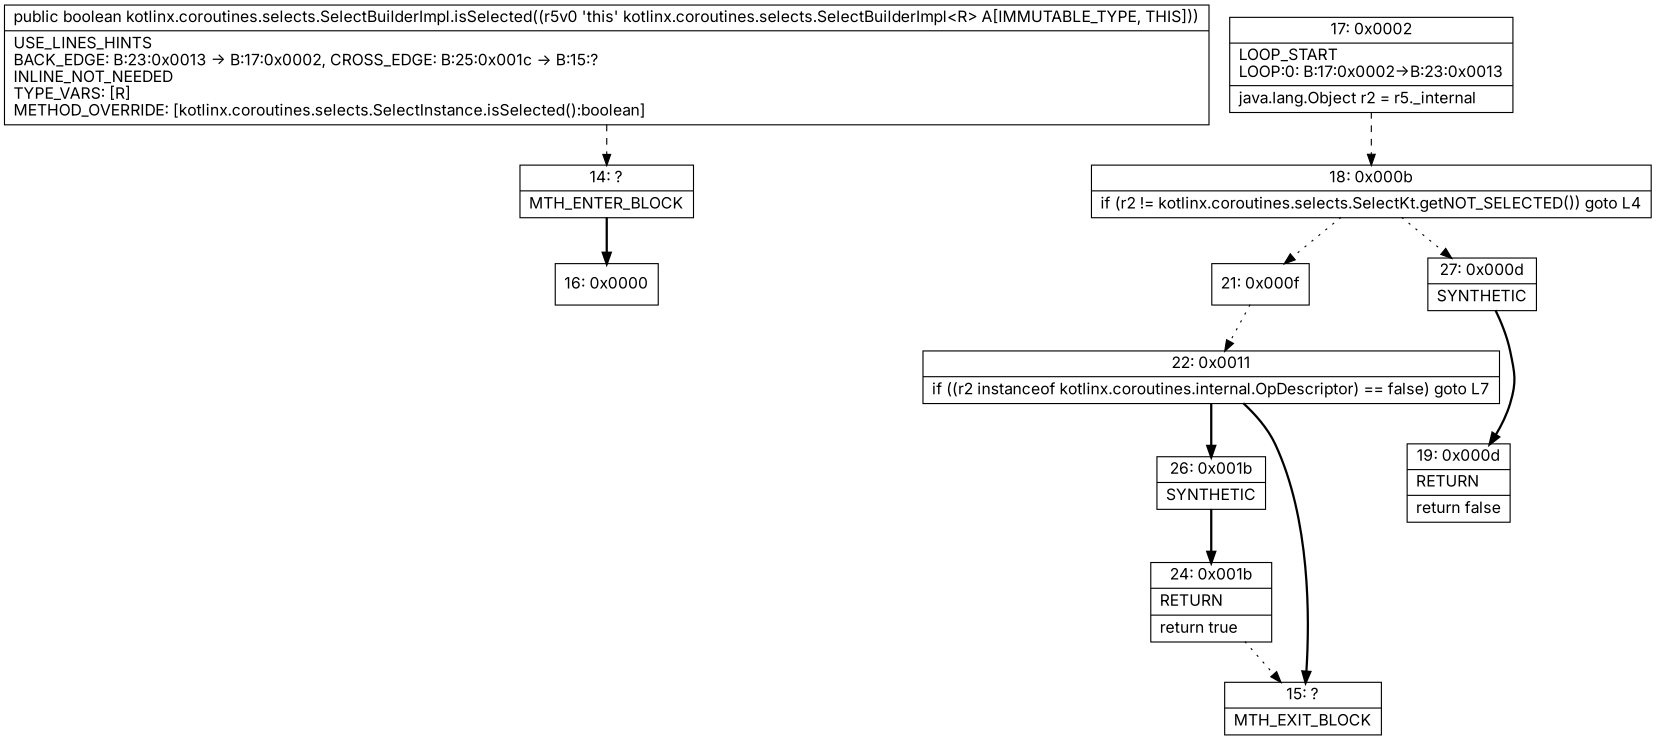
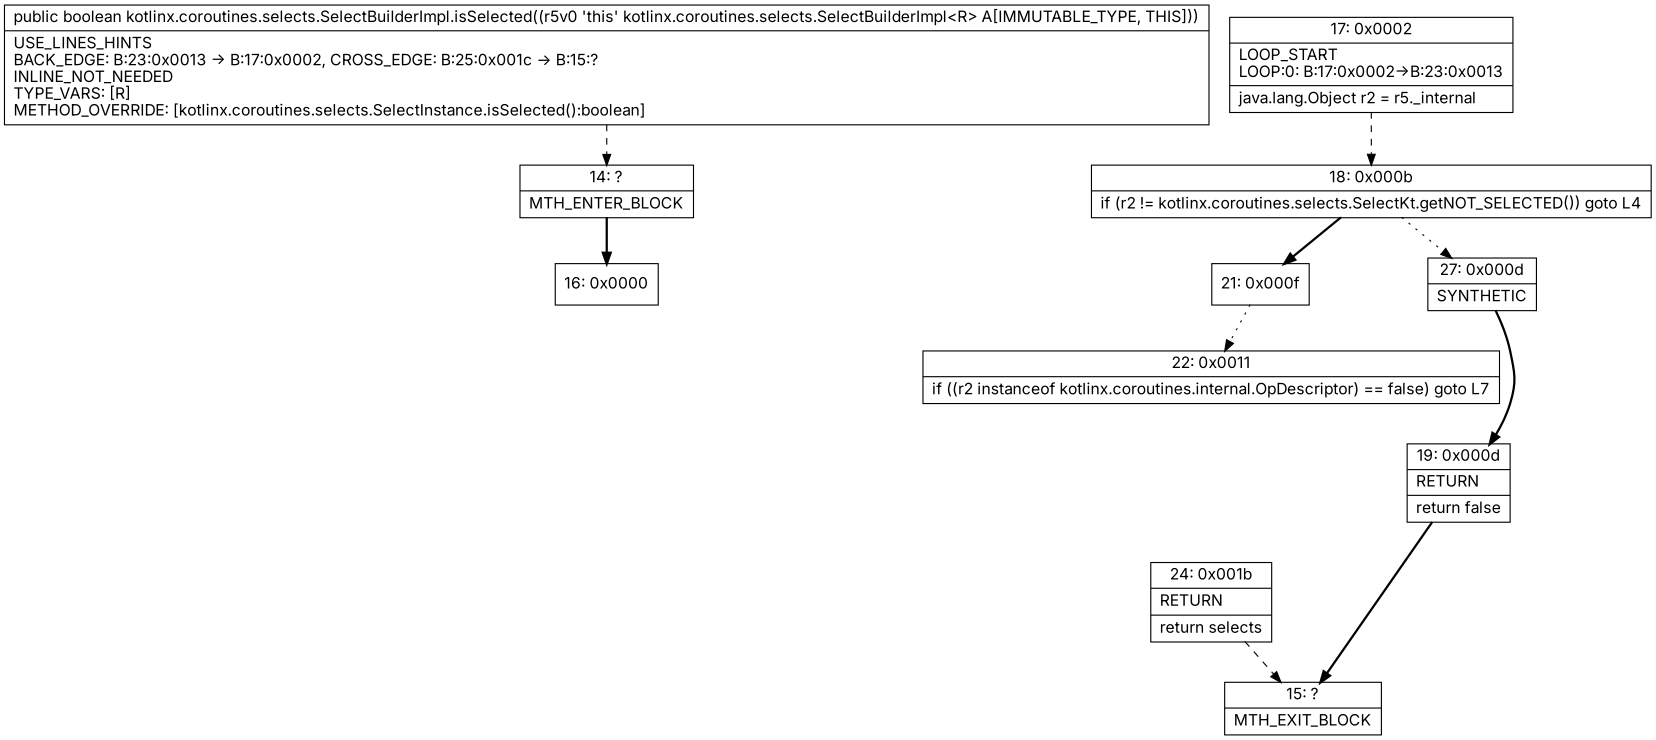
(1317, 237) -> (1317, 237)
(1211, 483) -> none
(1300, 530) -> (1380, 598)
(1199, 628) -> (1211, 628)
(1259, 658) -> (1259, 658)
